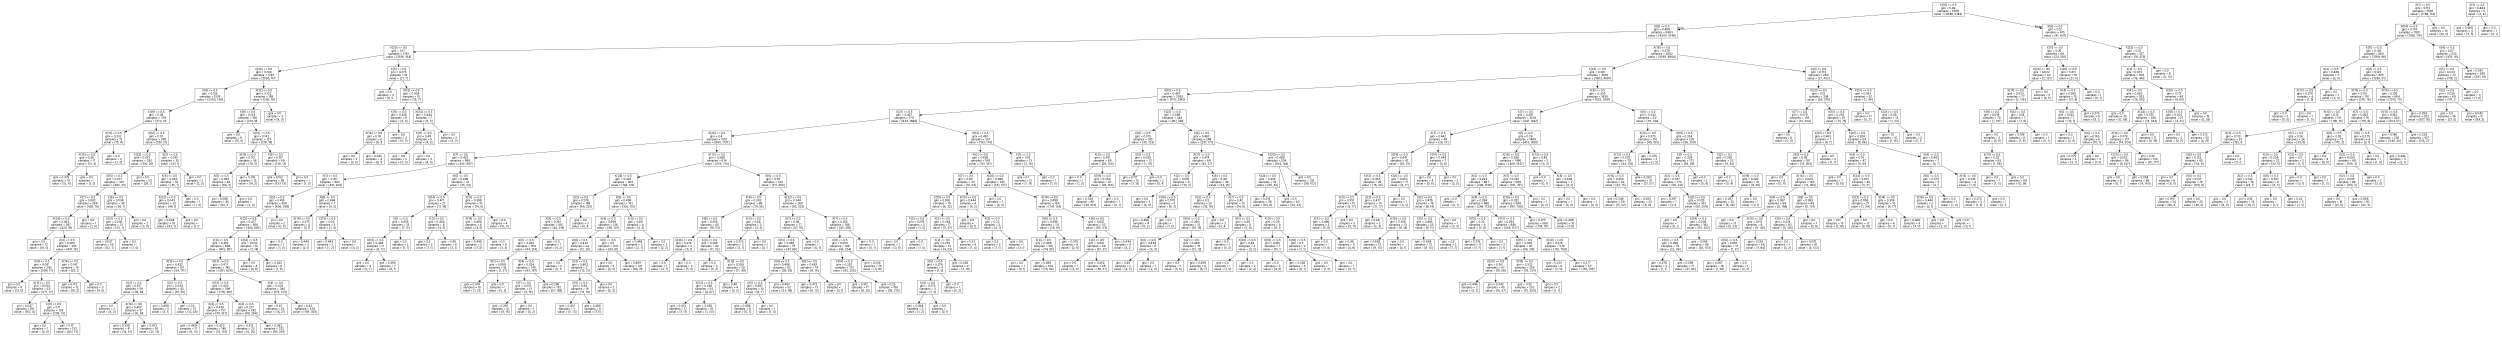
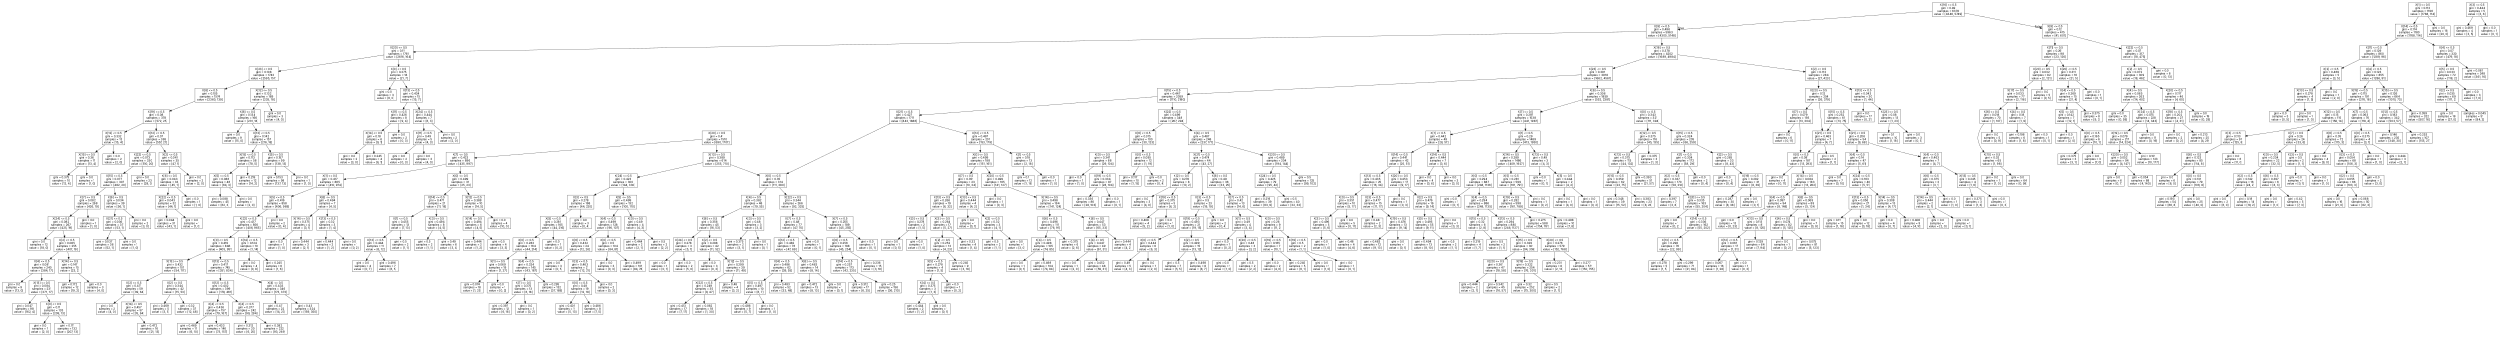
(1827, 105) -> (1821, 115)
(2475, 117) -> (2475, 117)
(2333, 126) -> (2315, 127)
(811, 127) -> (839, 148)
(1992, 147) -> (1978, 137)
(1284, 180) -> (1272, 169)
(1212, 191) -> (1202, 180)
(1700, 245) -> none
none -> (68, 254)
(580, 254) -> none
(784, 254) -> none
(122, 329) -> none
